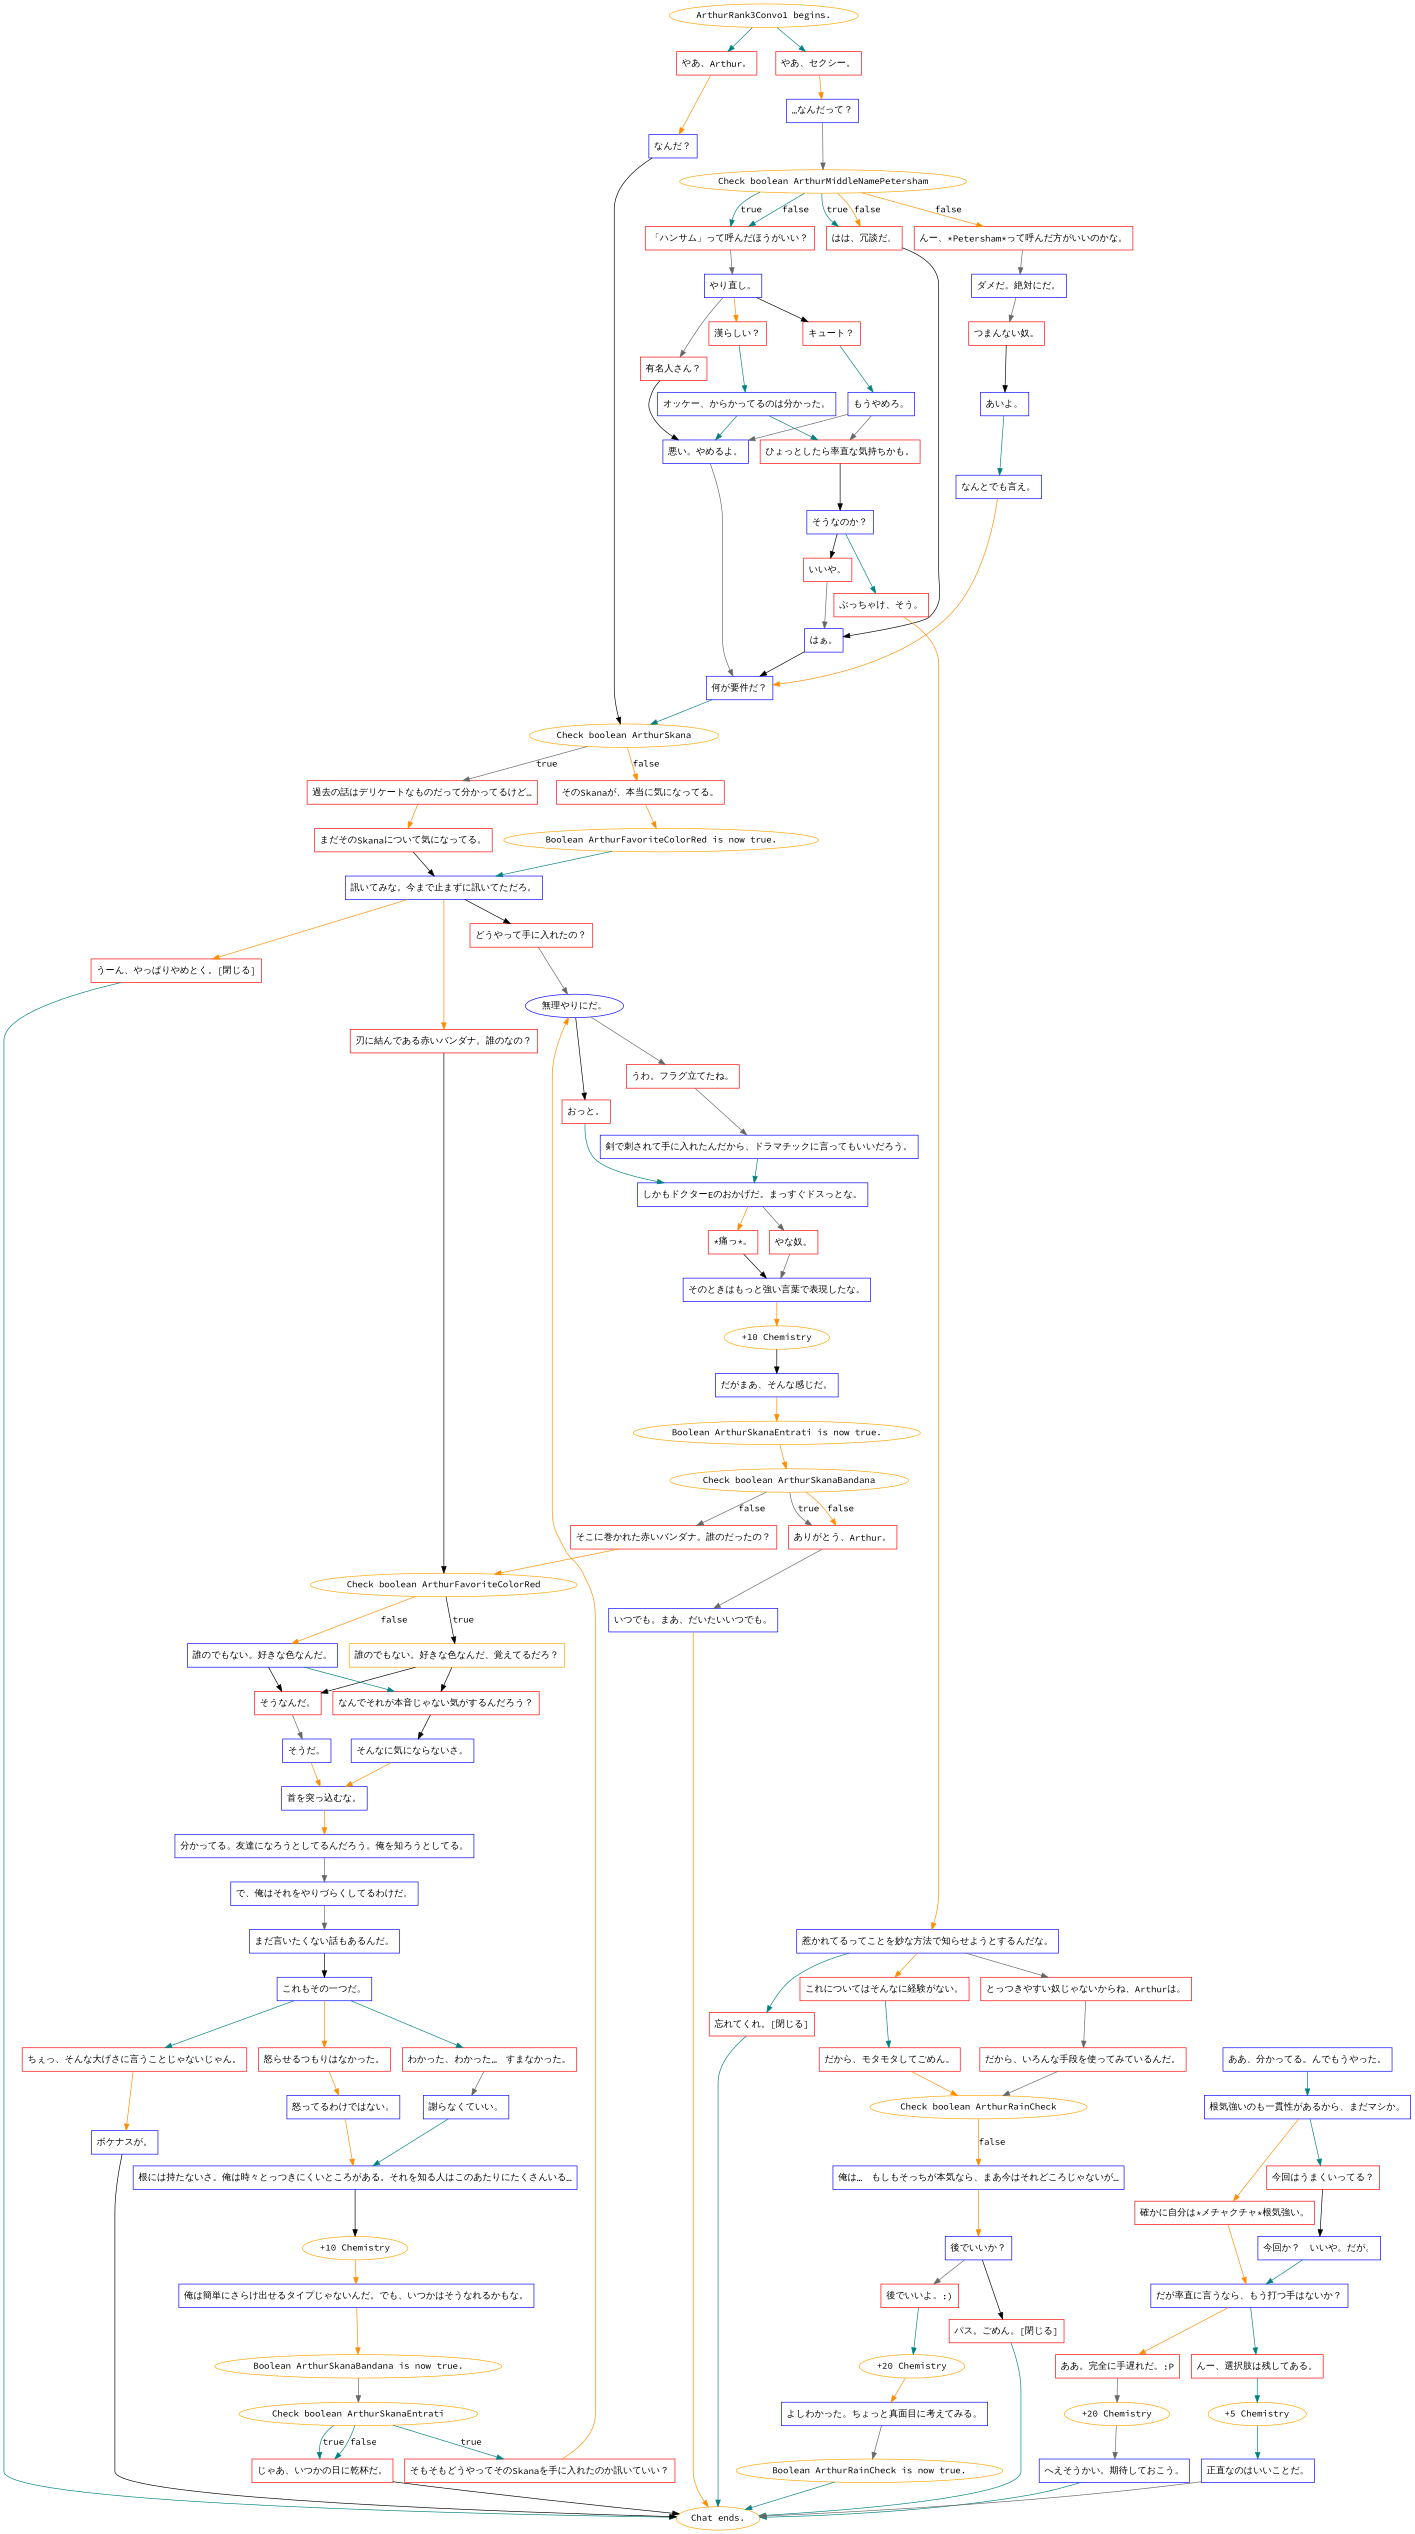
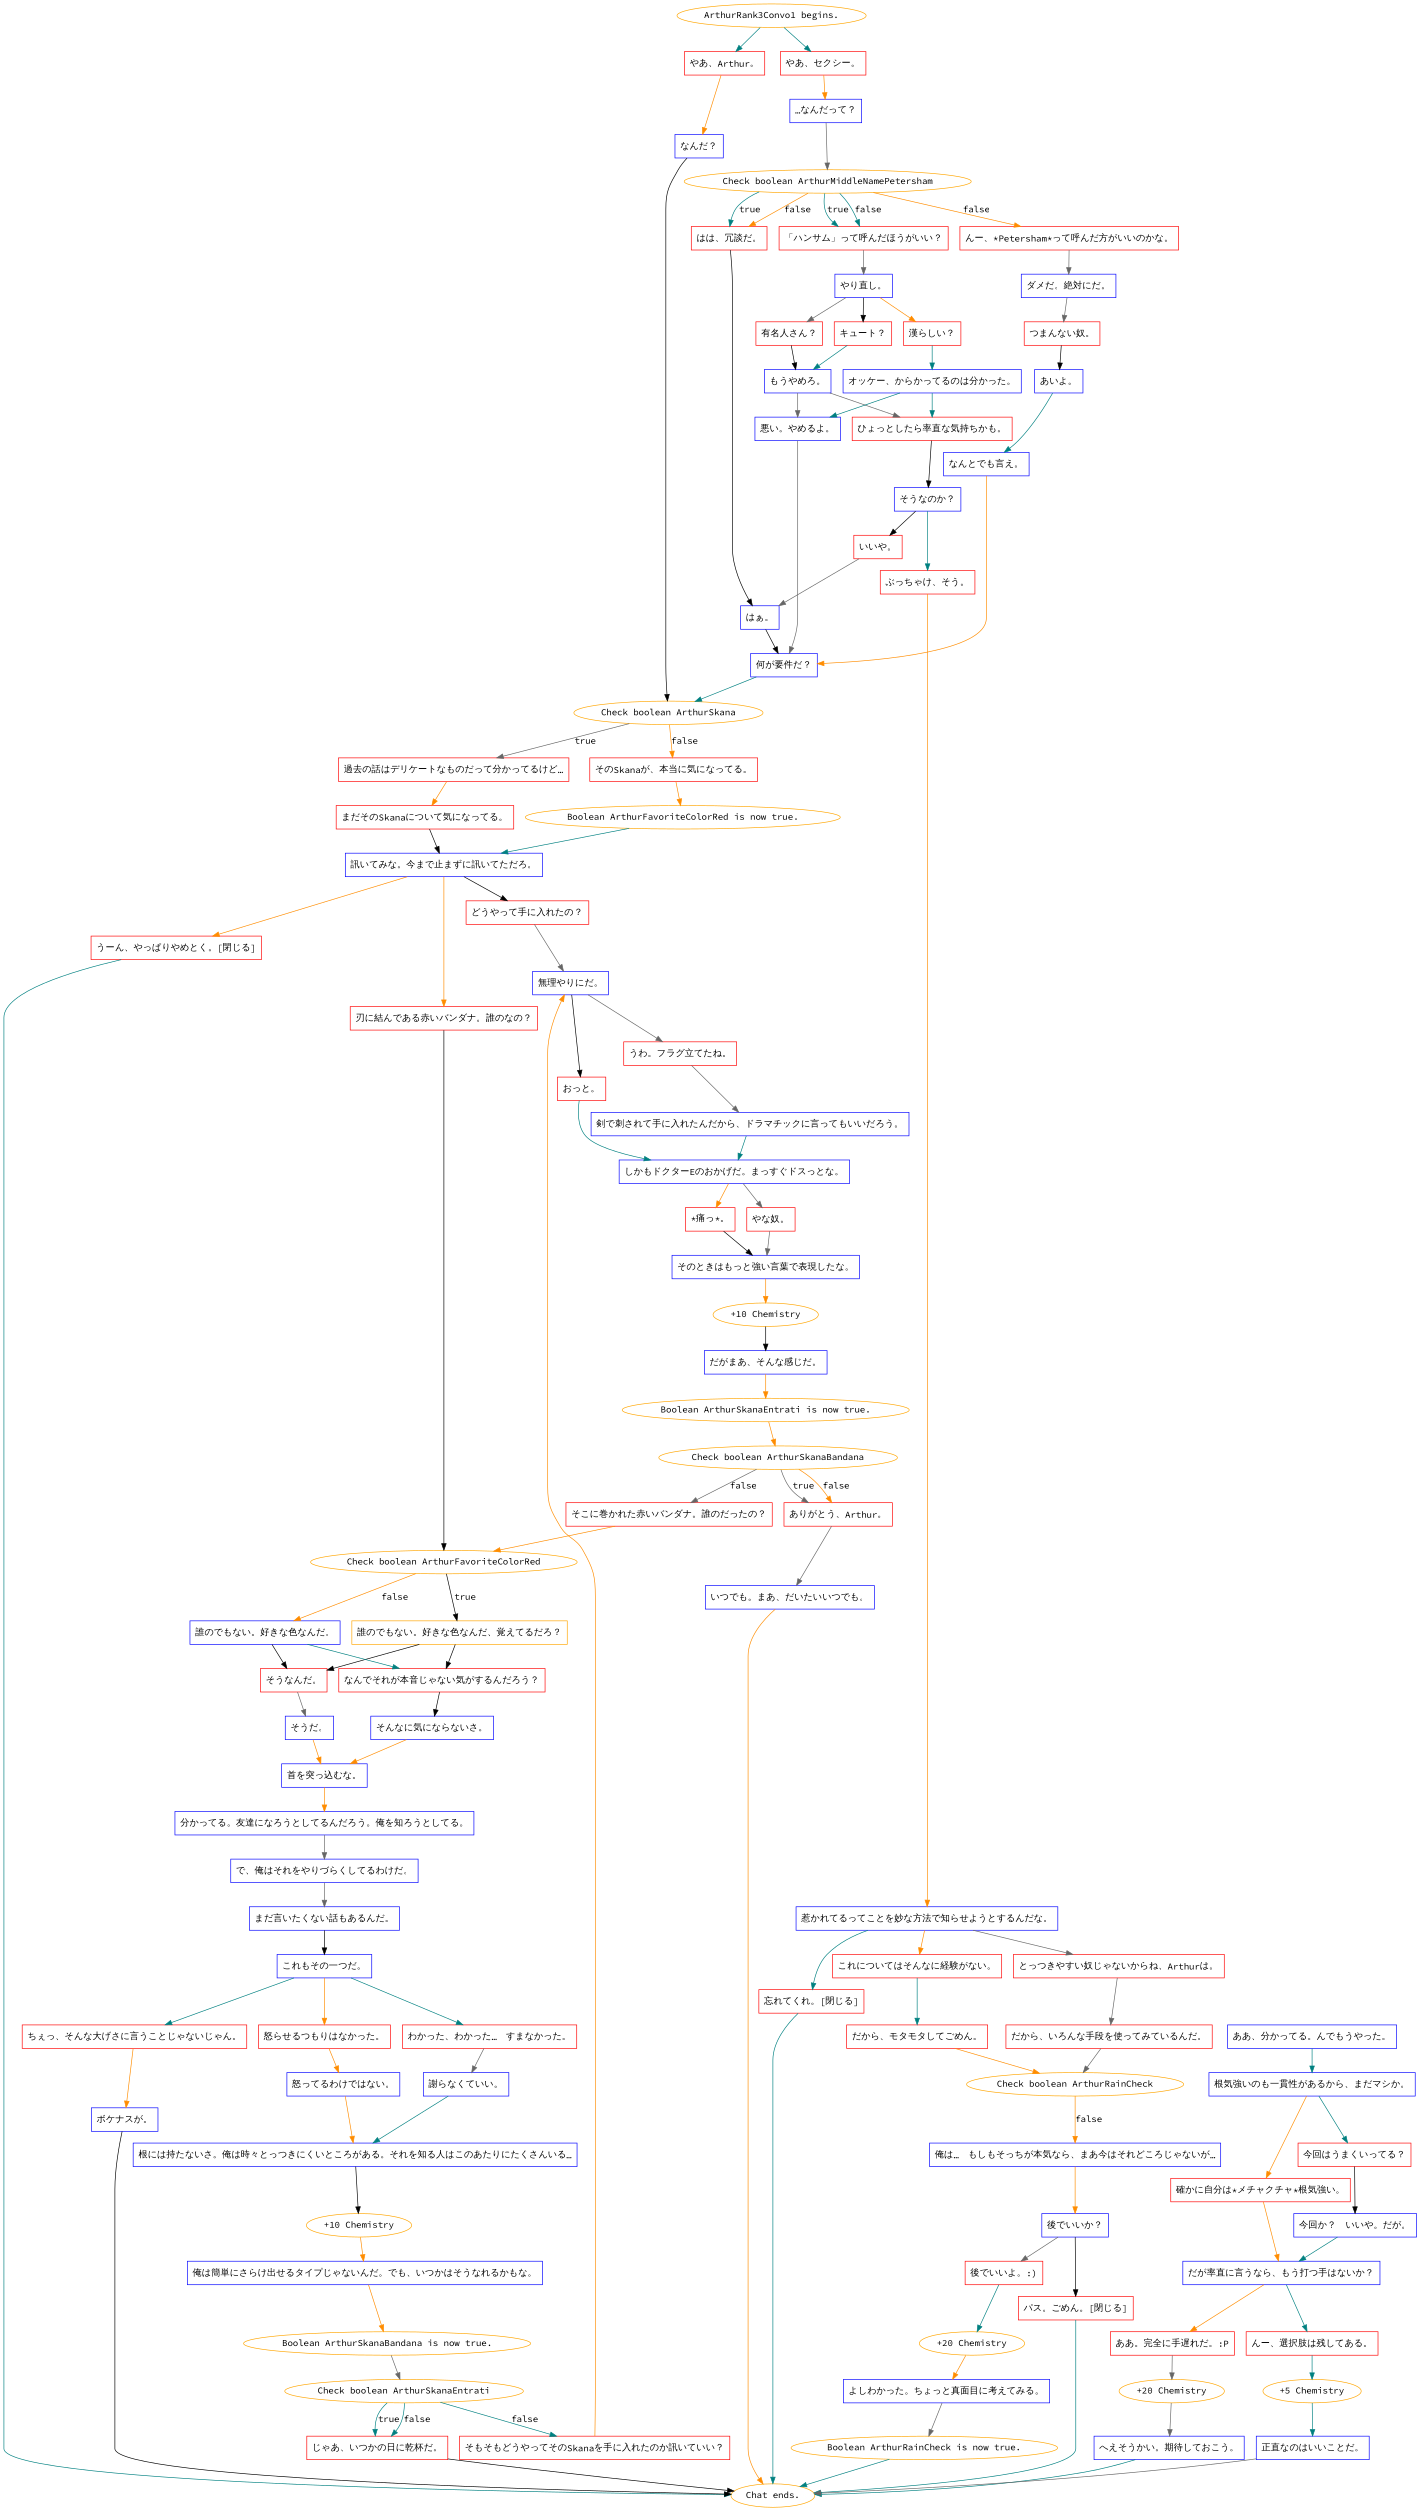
(650, 412) -> (793, 354)
(574, 1006) -> (571, 983)
(471, 2442) -> (525, 2420)
